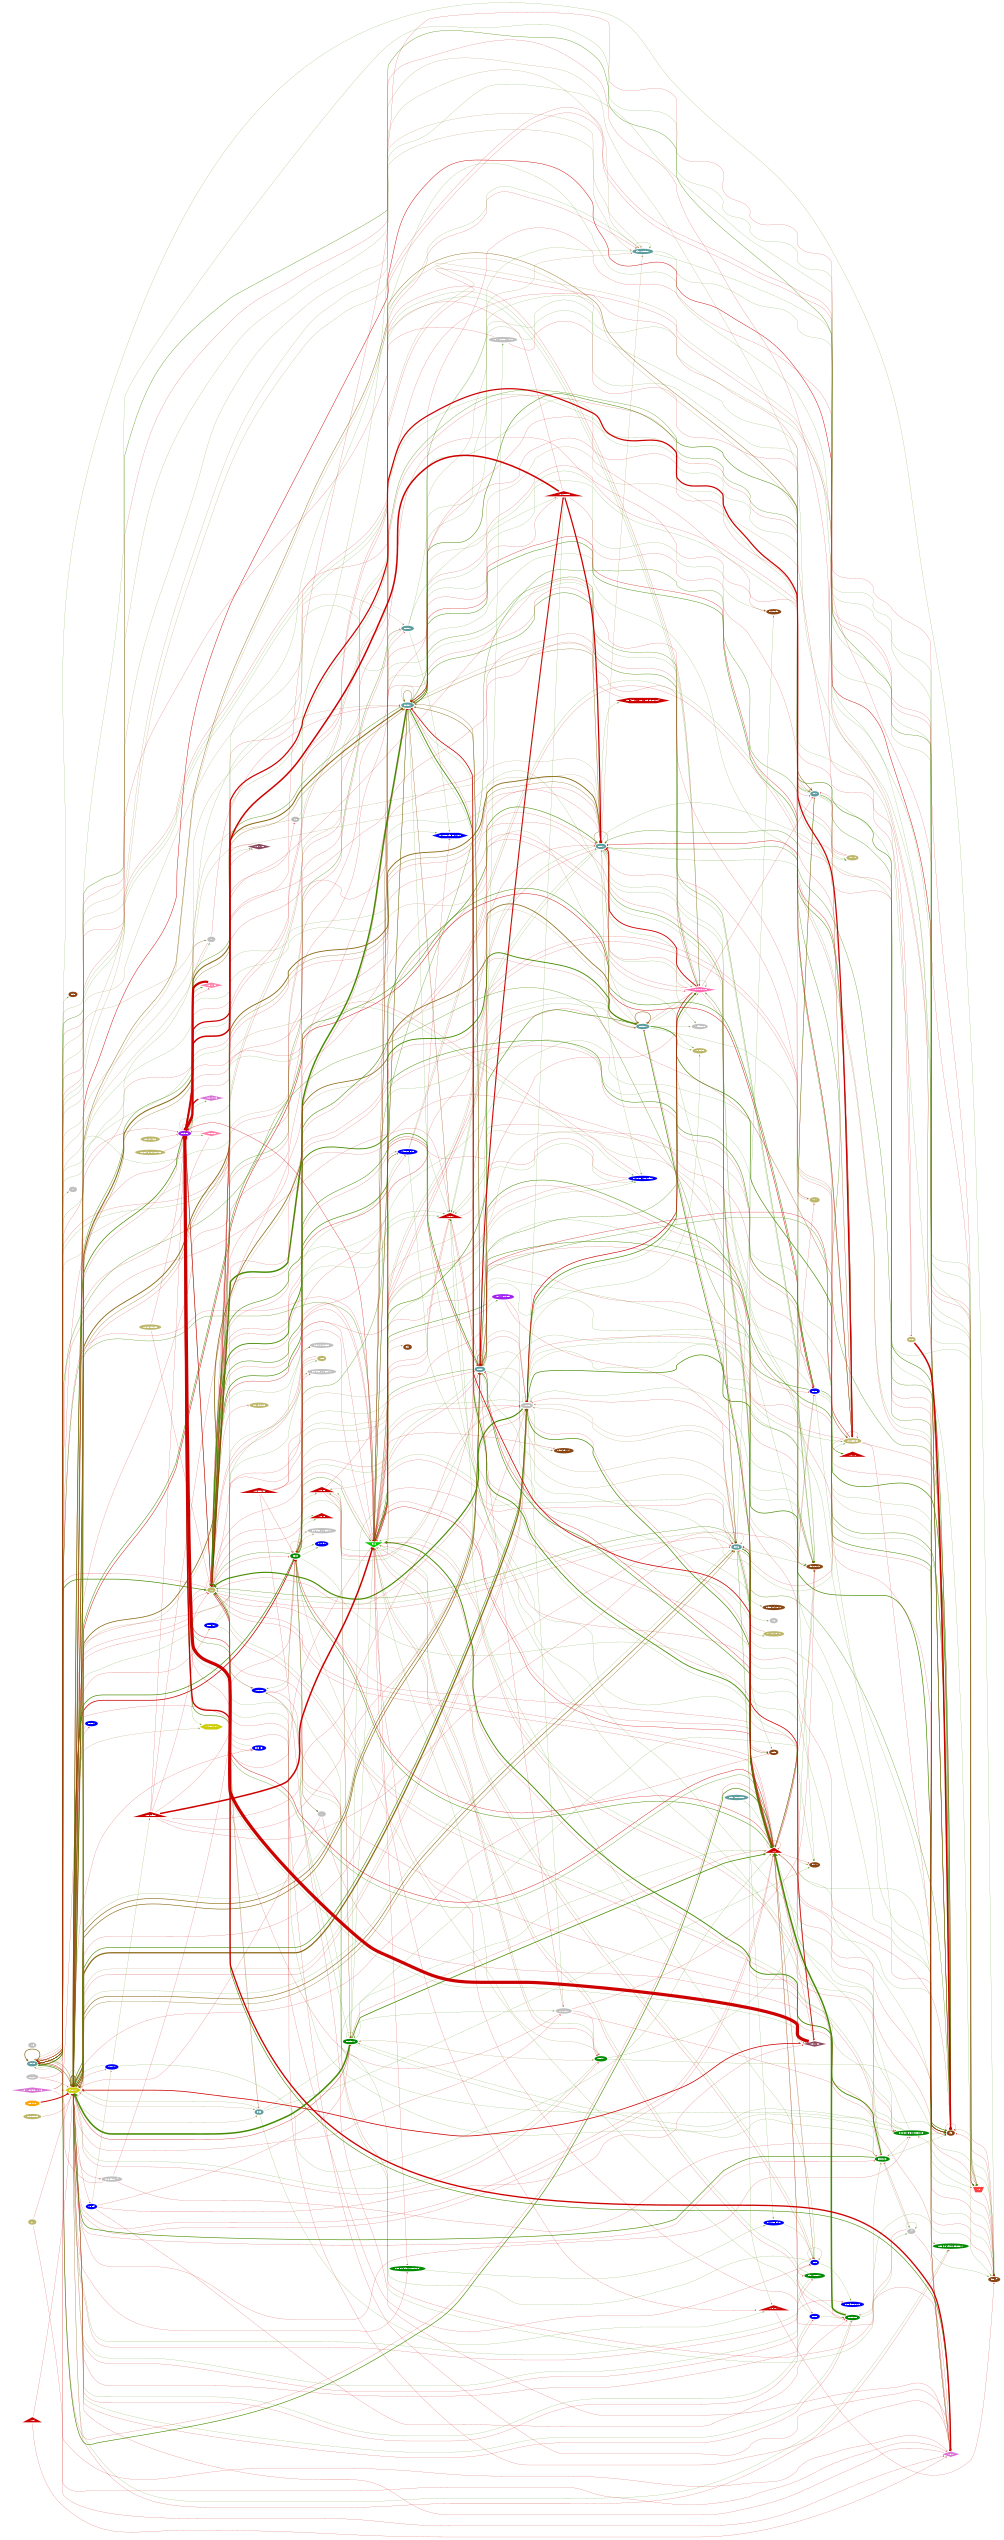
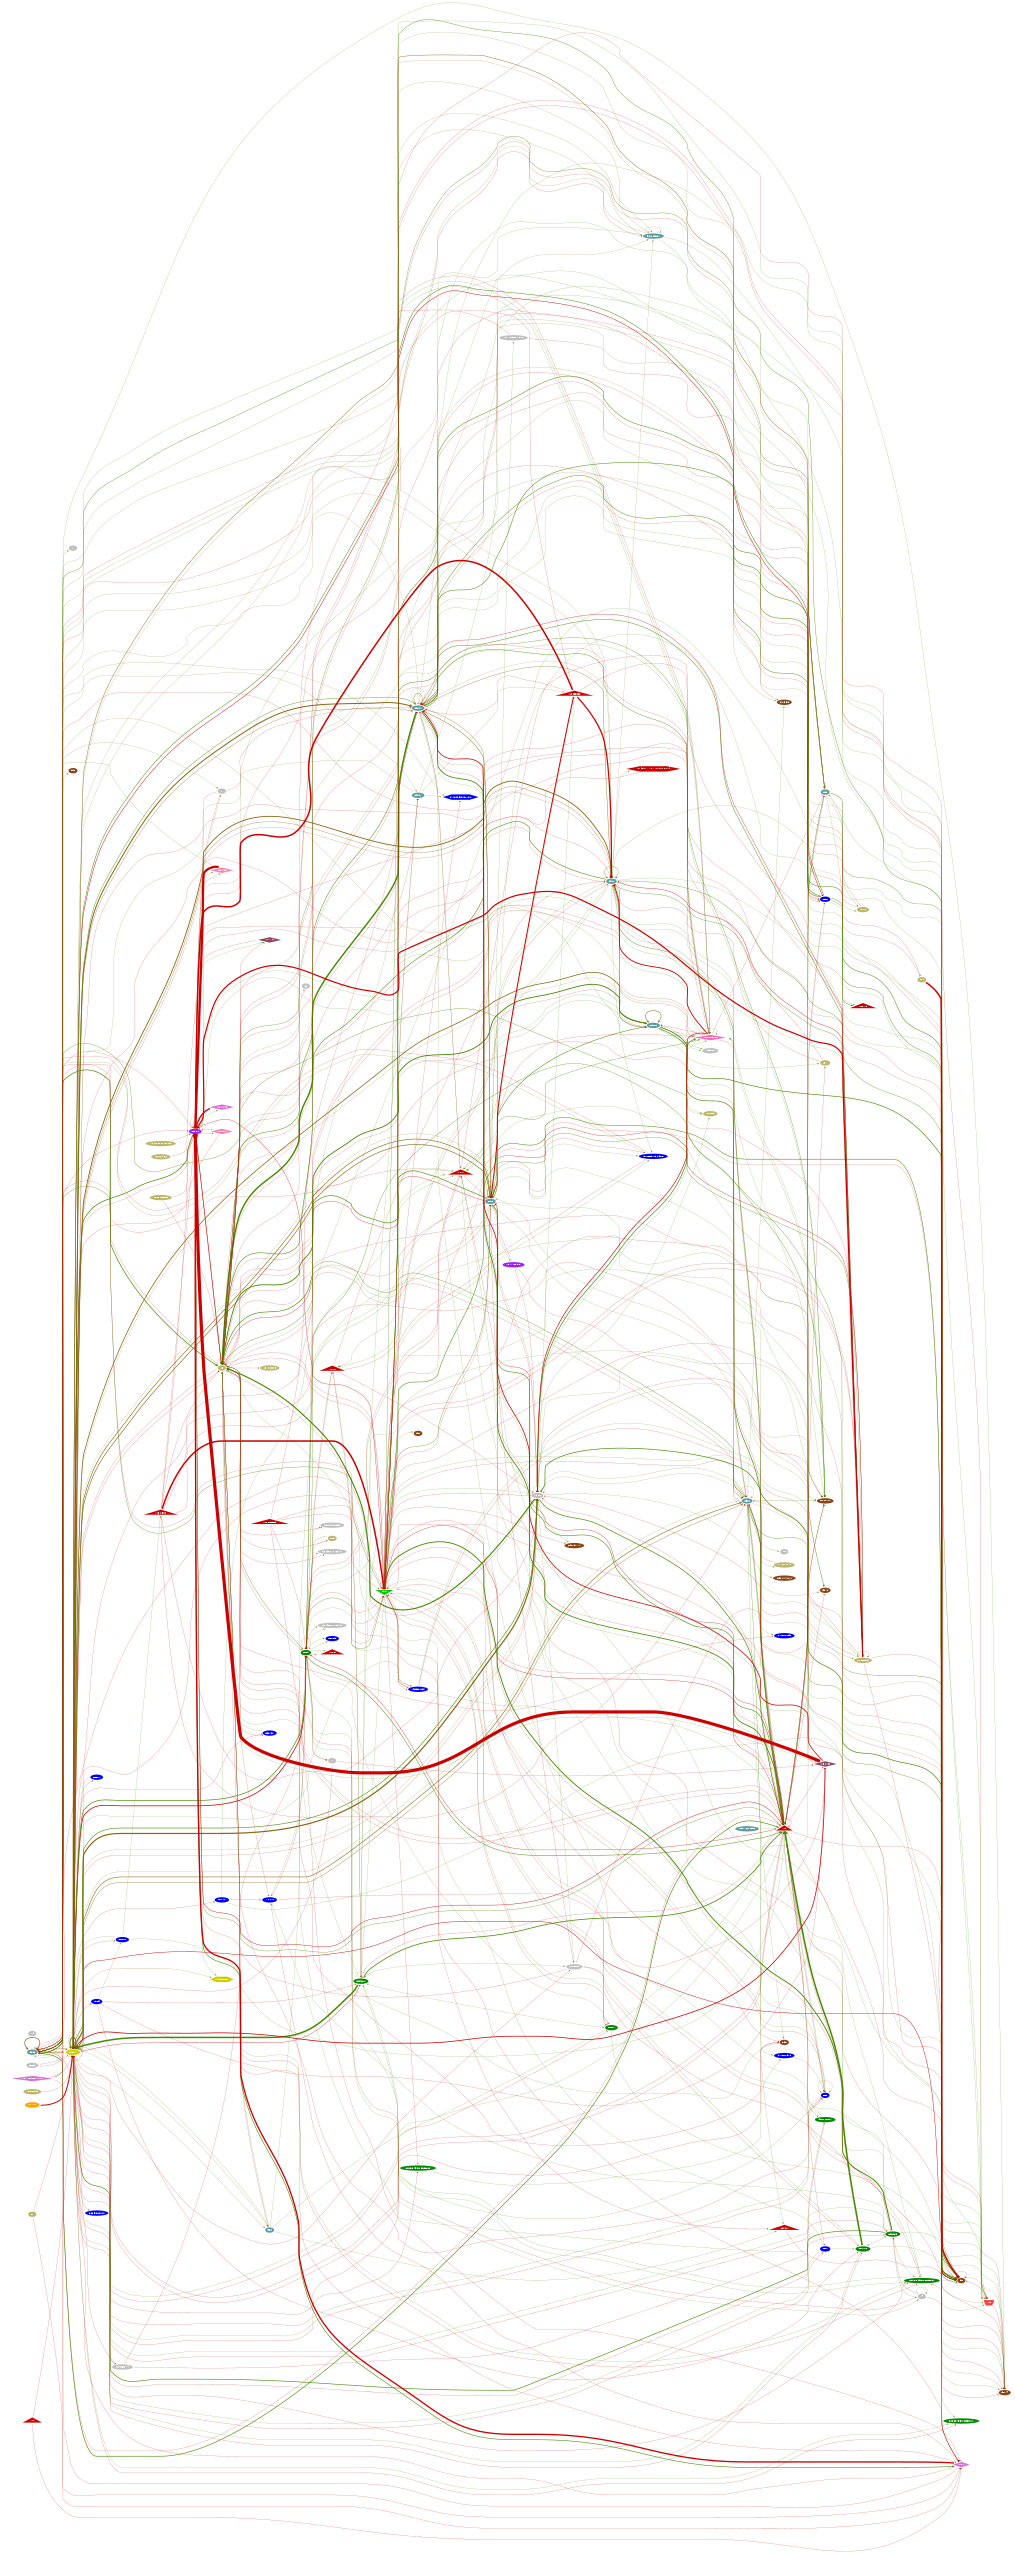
none -> (784, 1636)
(839, 2278) -> none
